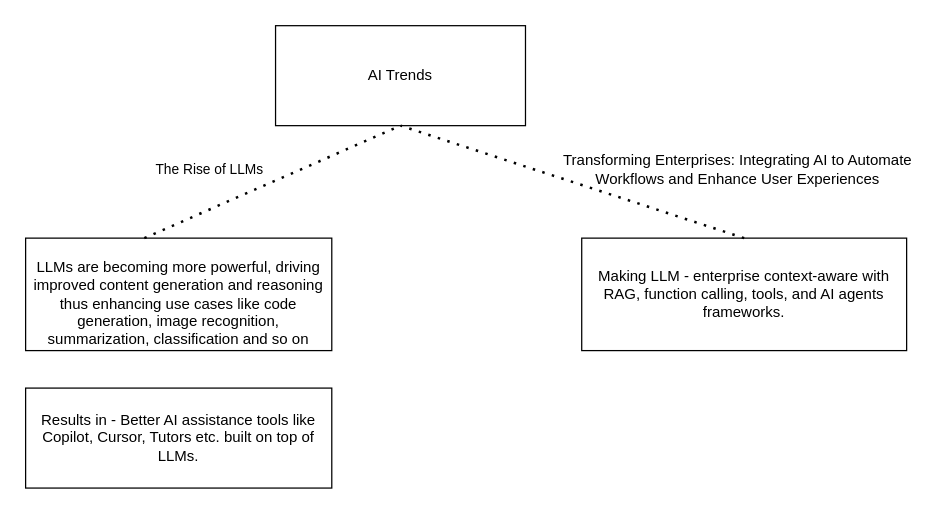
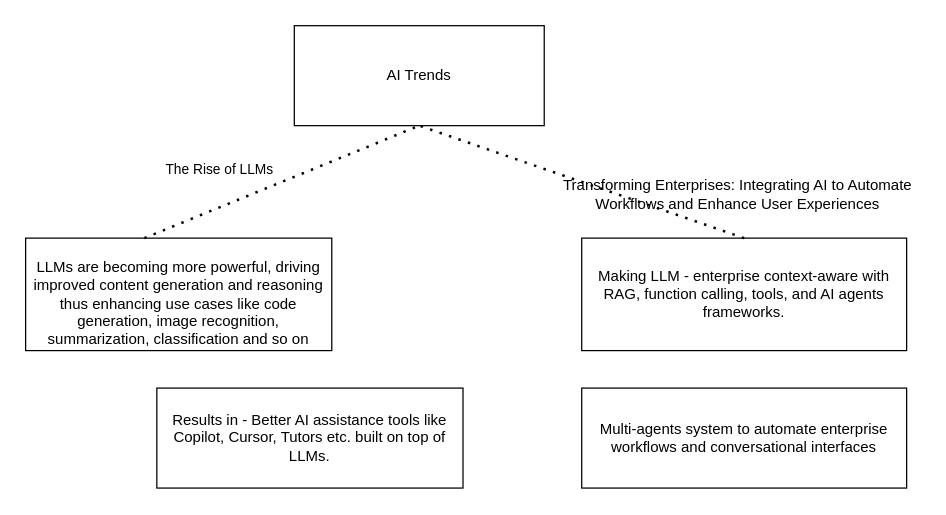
(401, 76) -> (419, 76)
(738, 169) -> (738, 194)
(179, 438) -> (310, 438)
none -> (744, 438)
